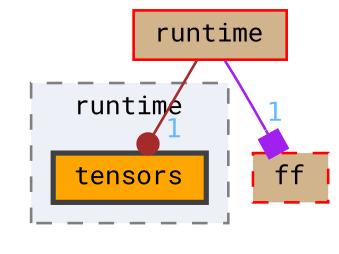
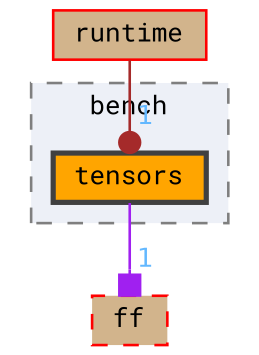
(246, 95) -> (130, 240)
(130, 108) -> (130, 108)
